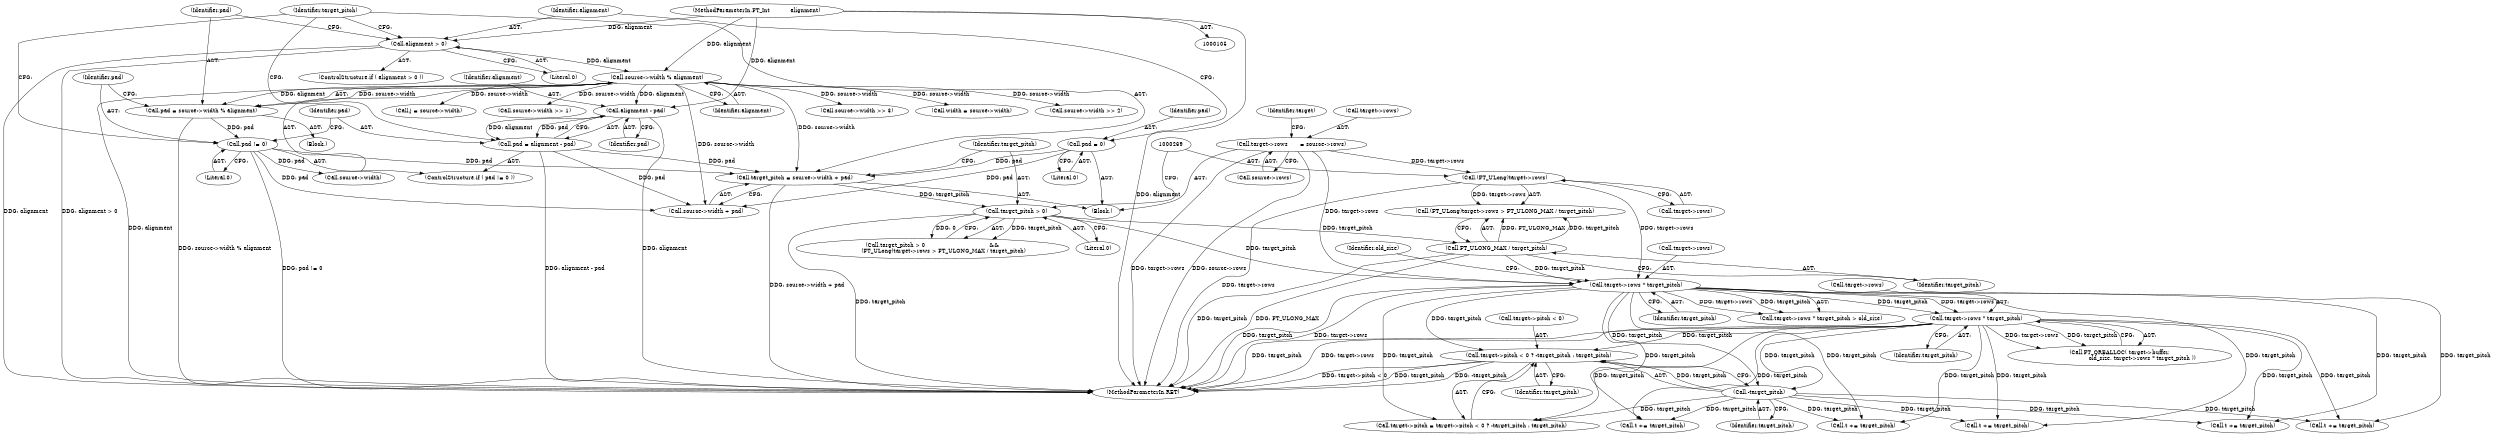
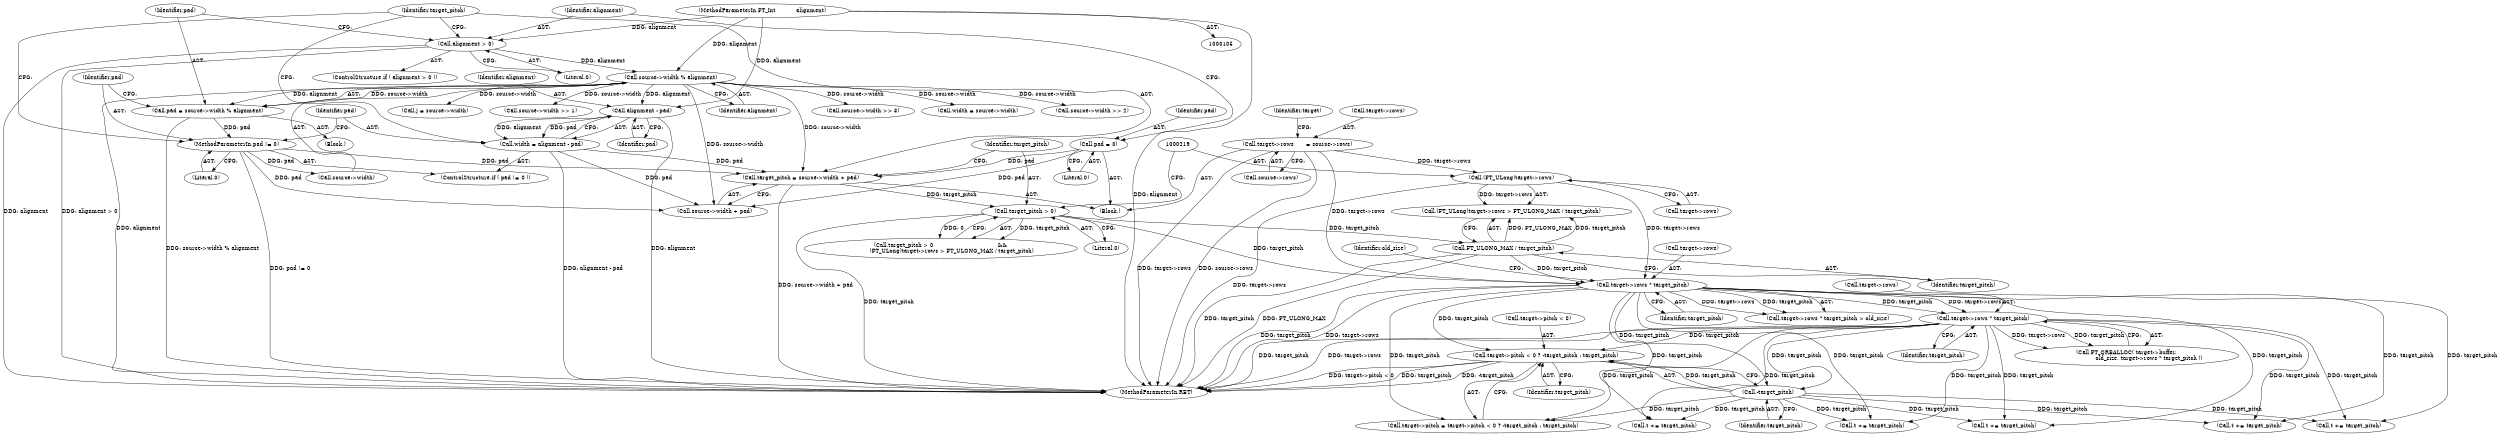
(247, 145) -> (237, 145)
(537, 145) -> (542, 145)
(1171, 145) -> (1178, 145)
